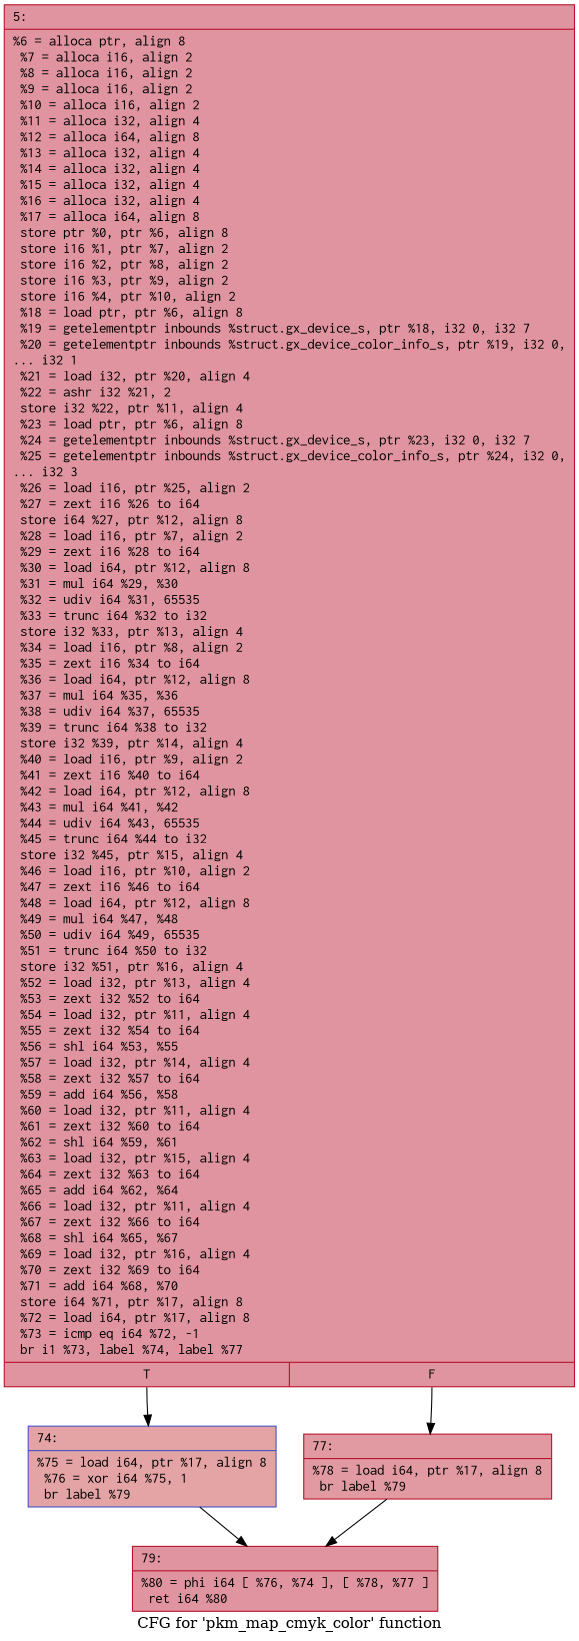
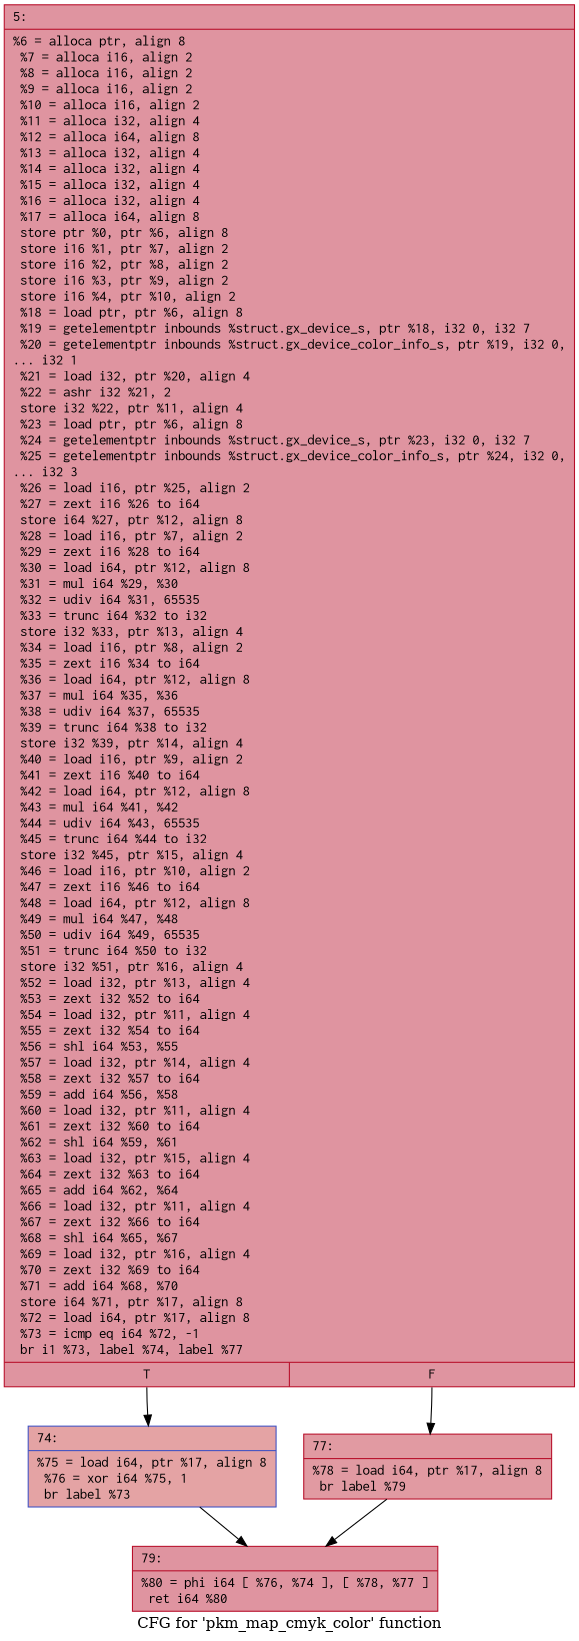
(84, 1494) -> (84, 1494)
